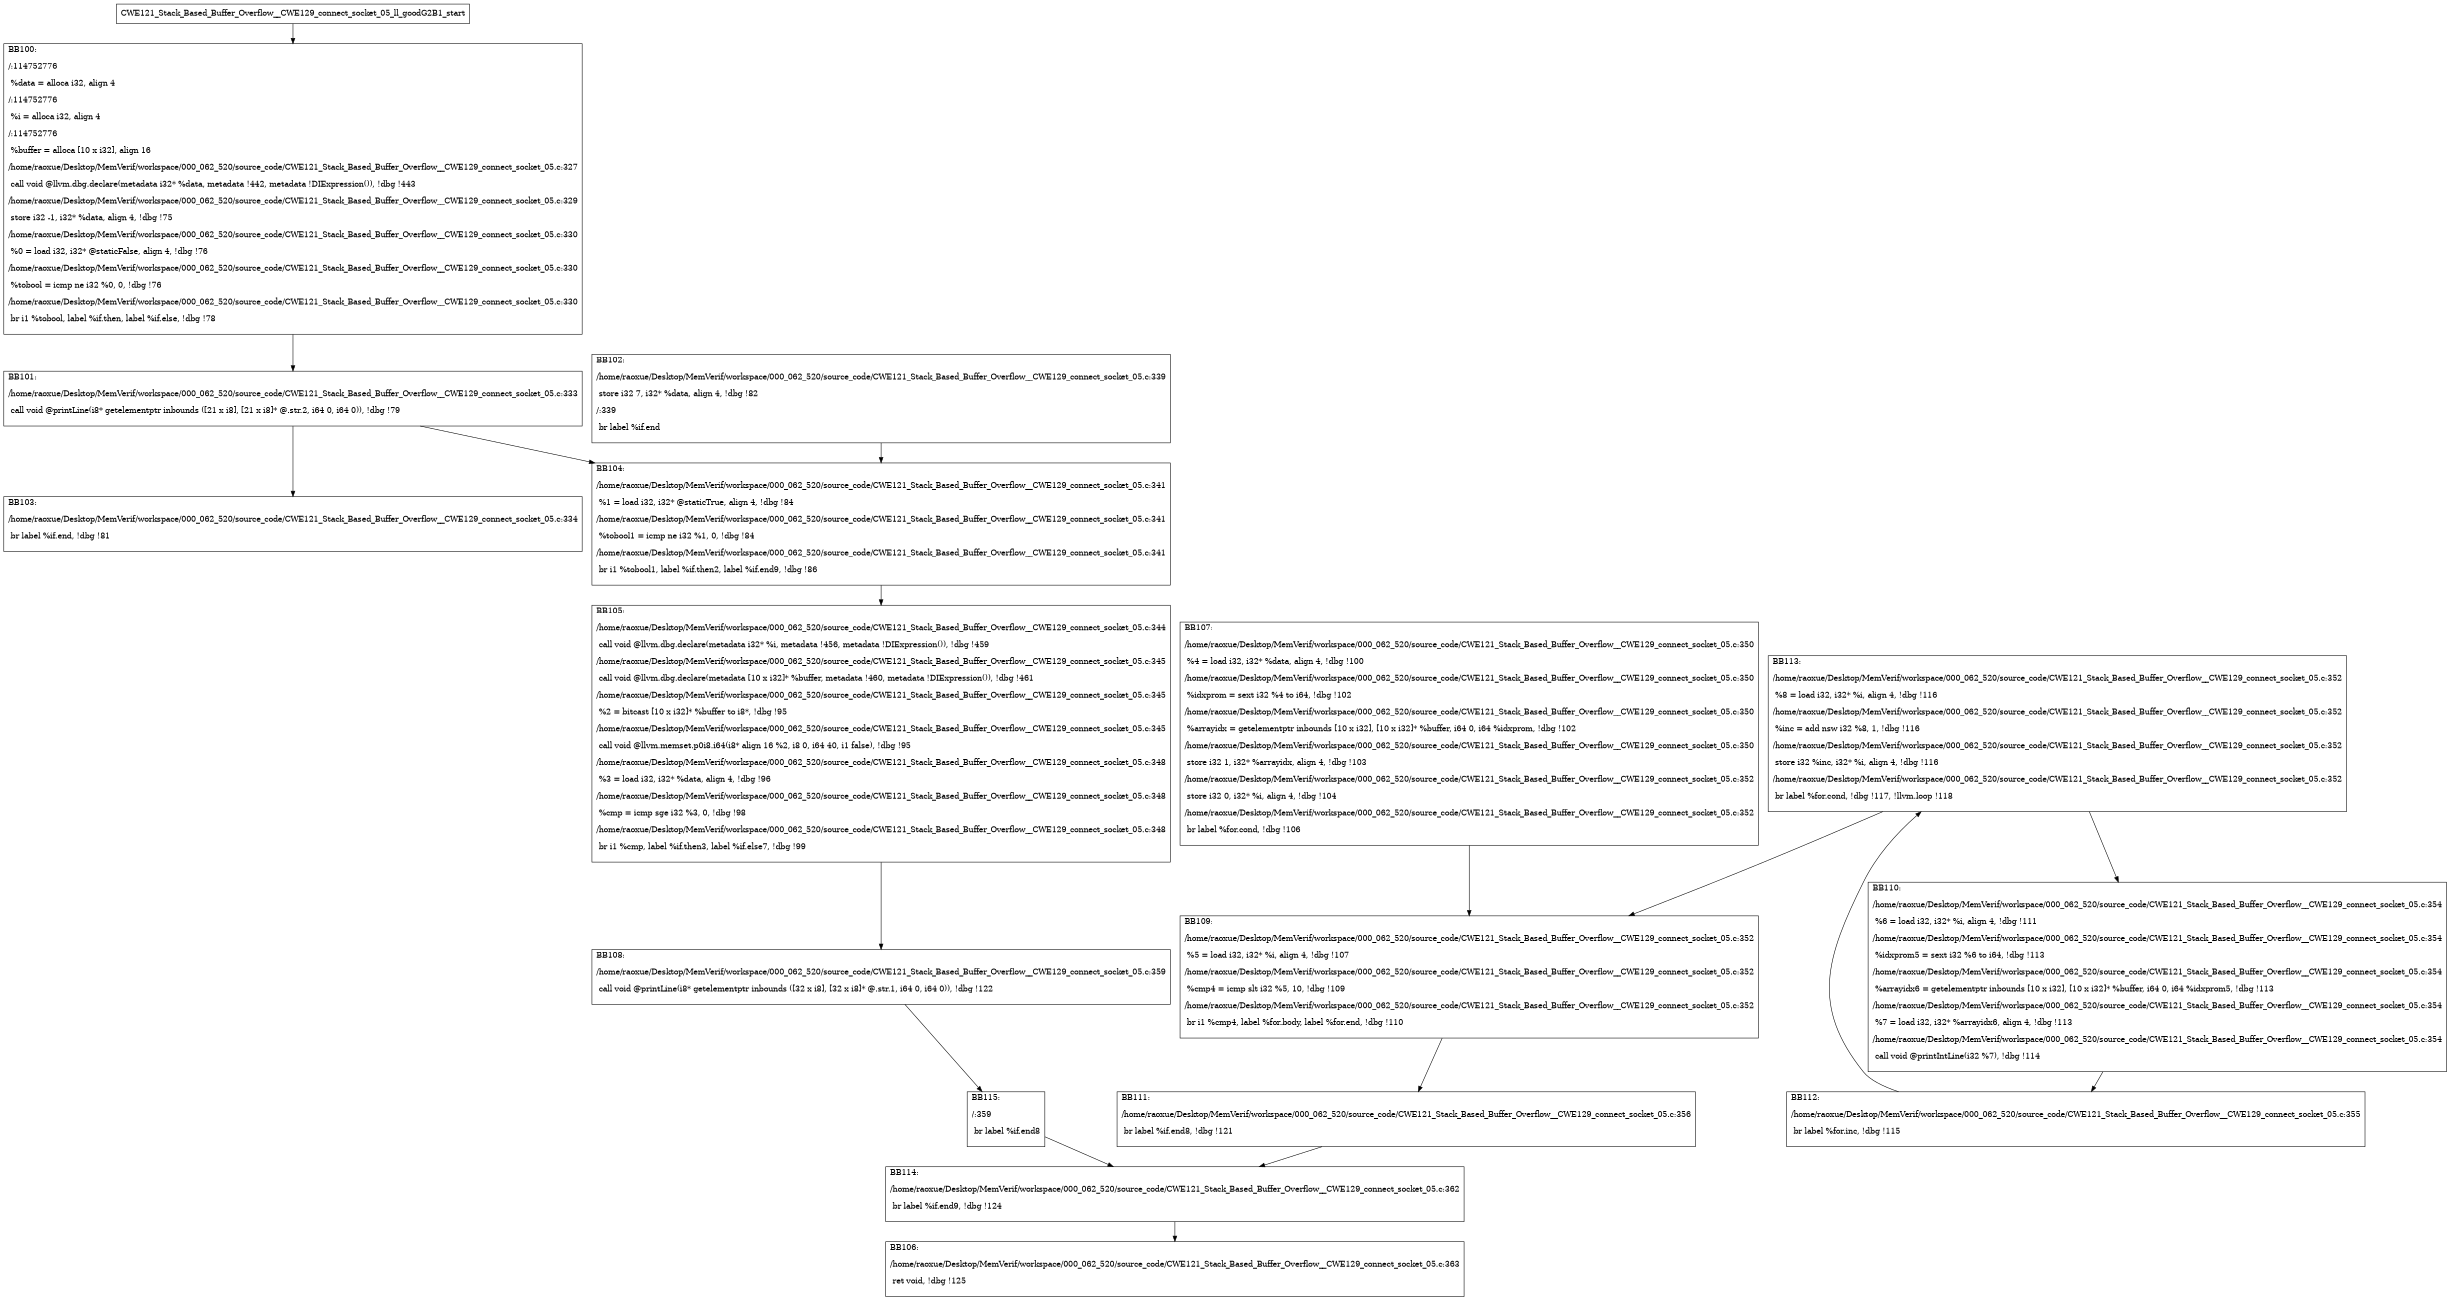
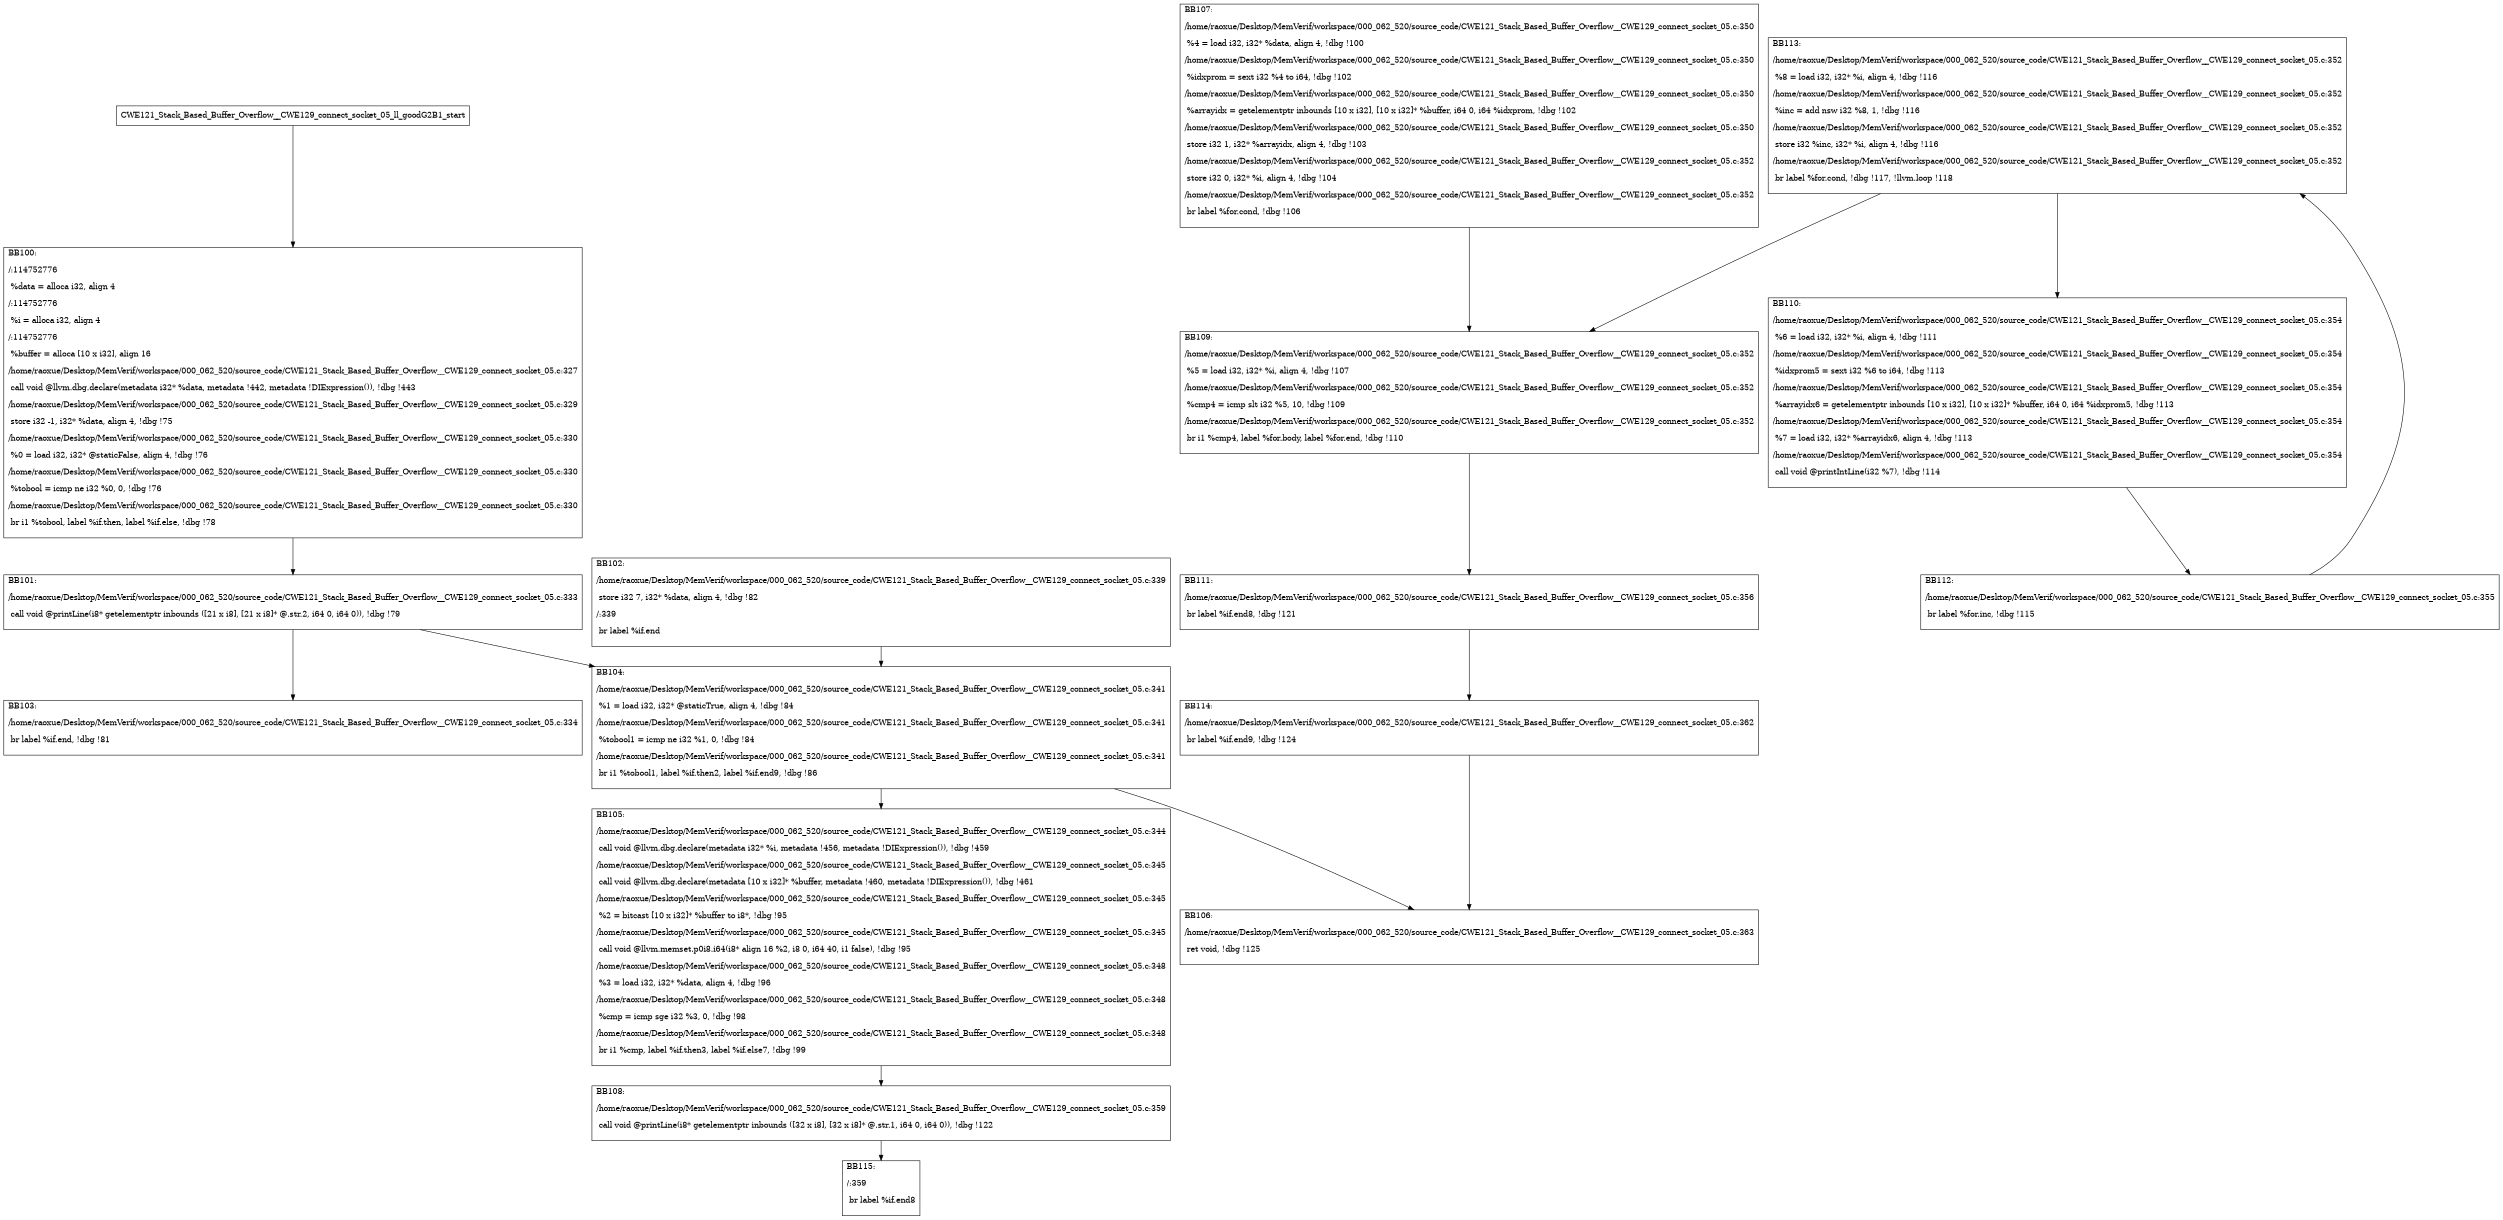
none -> (1264, 843)
(1077, 1151) -> none
